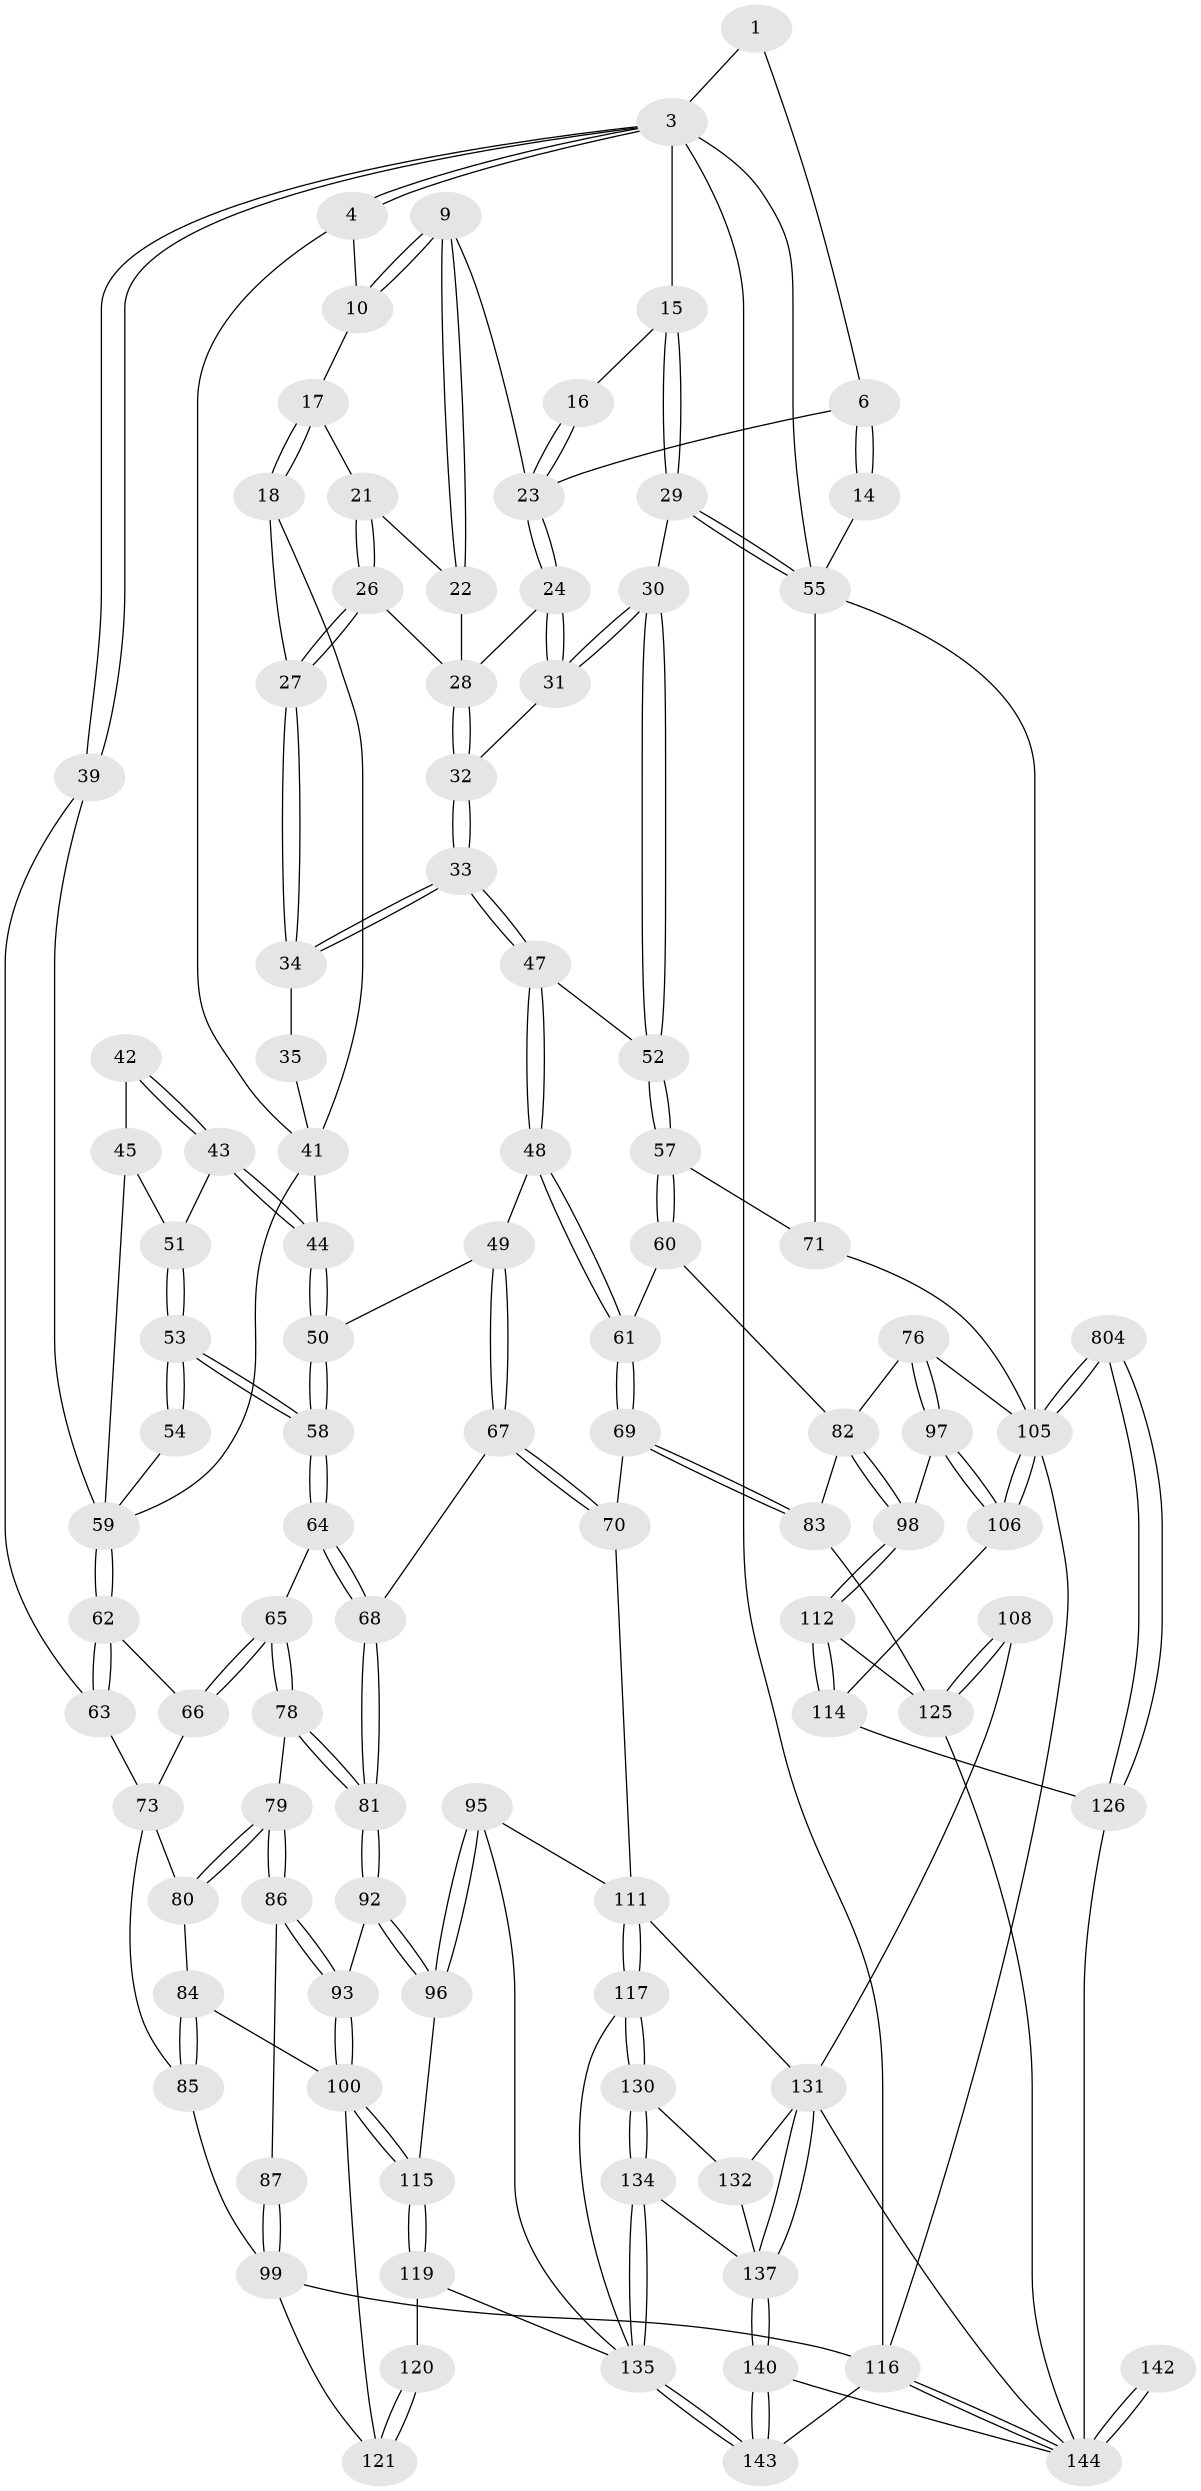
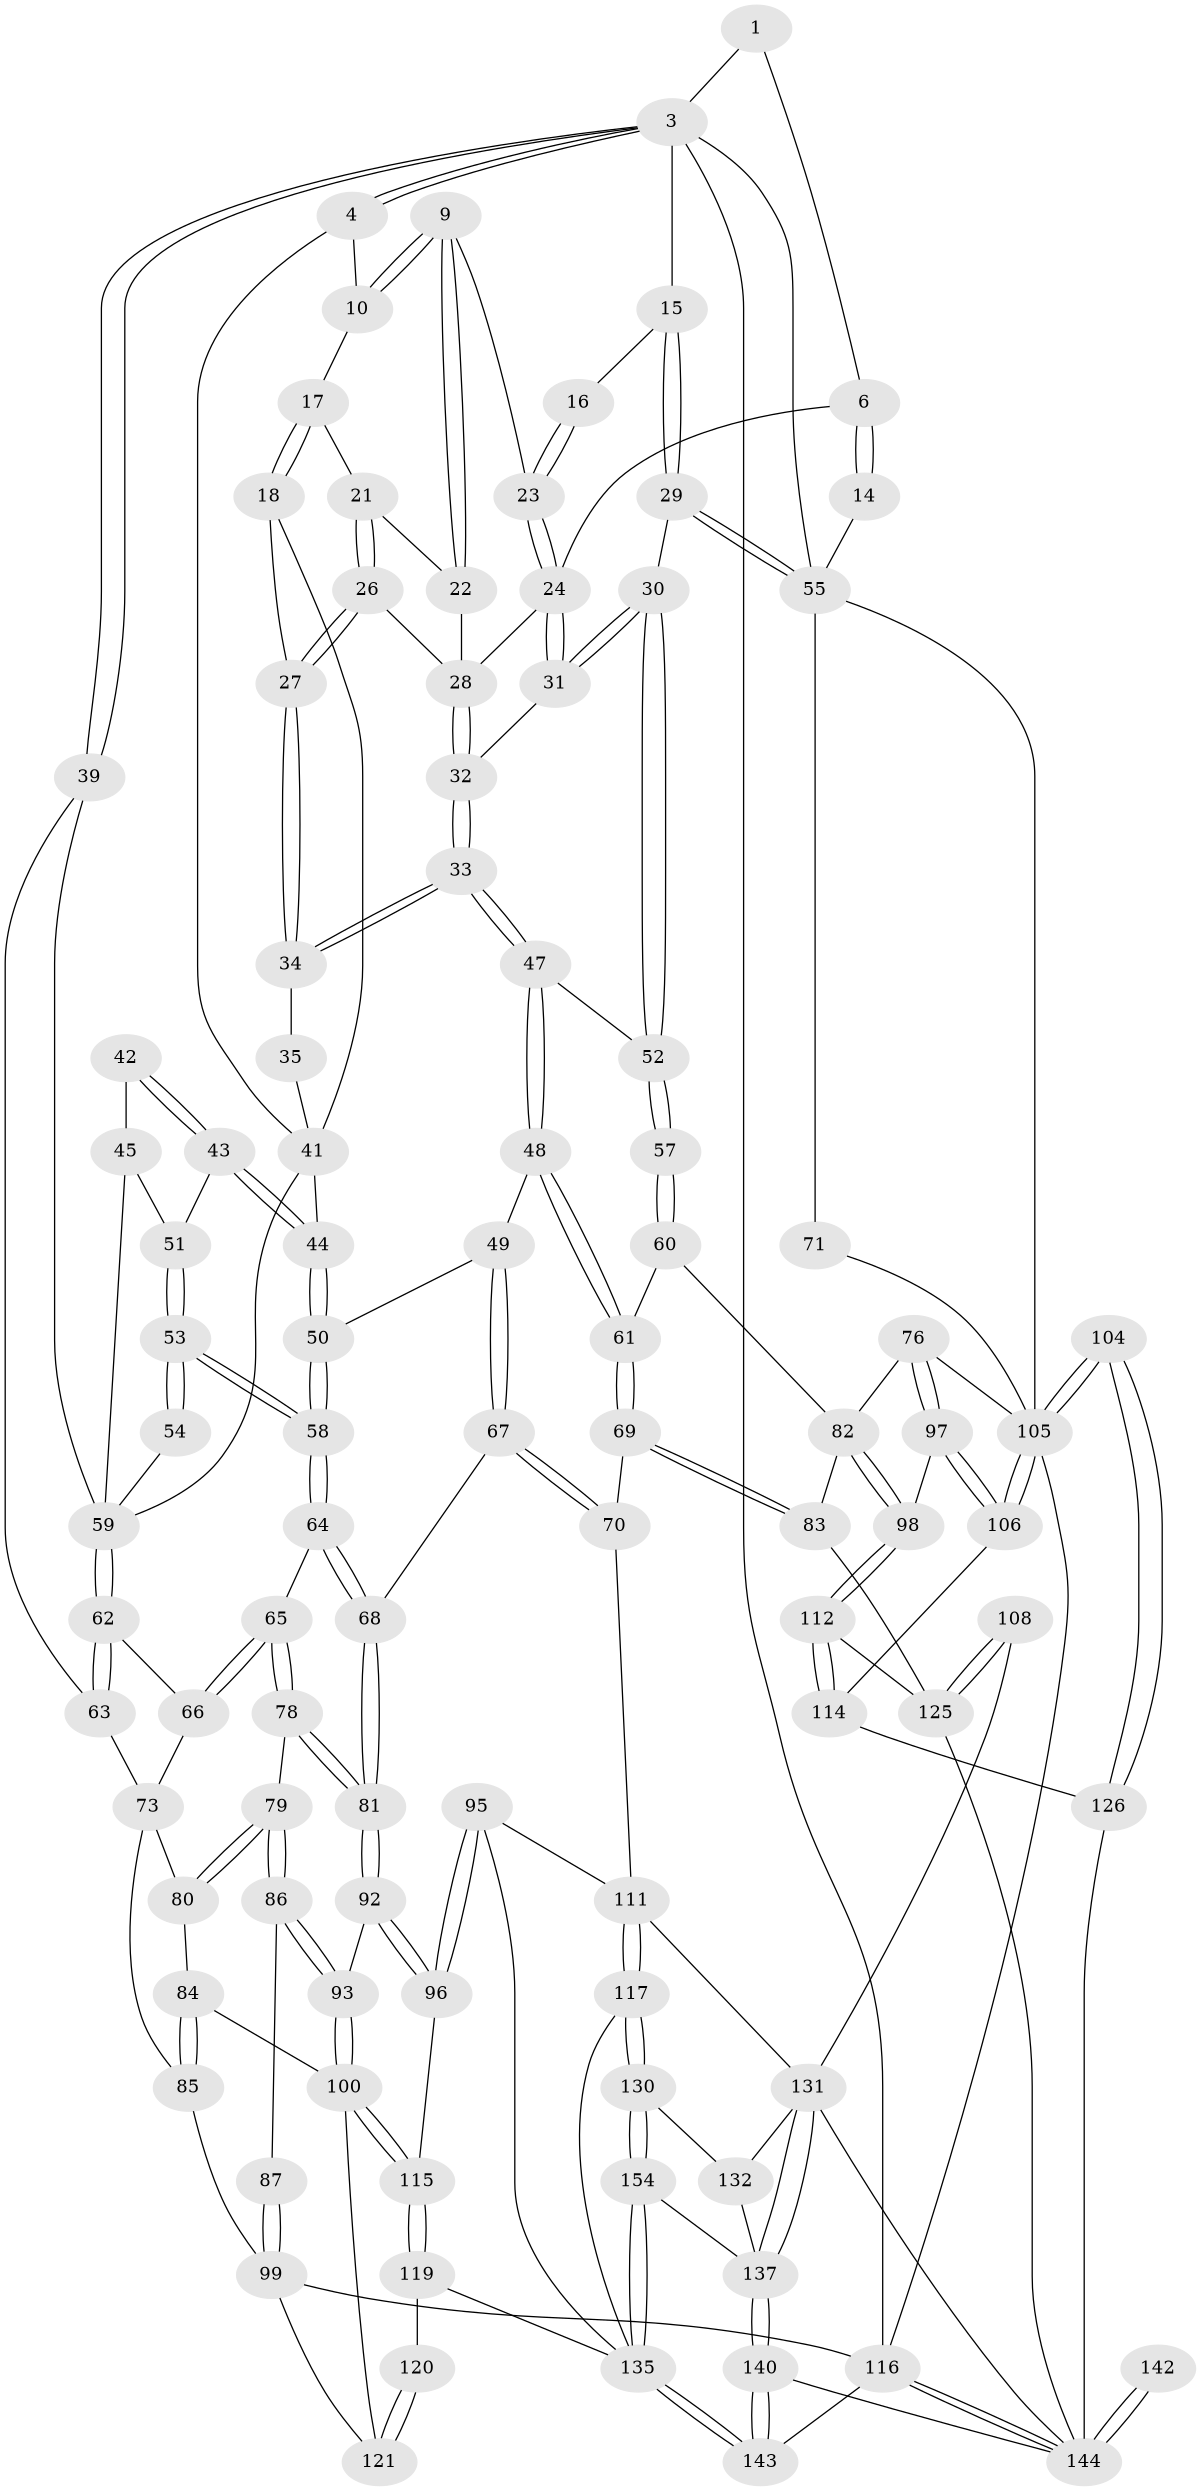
(693, 442) -> (655, 454)
(735, 1196) -> none
(1109, 1339) -> (1109, 1339)
(638, 2181) -> (638, 2181)
